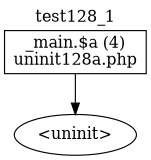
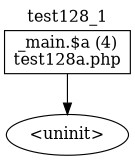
(75, 52) -> (67, 52)
